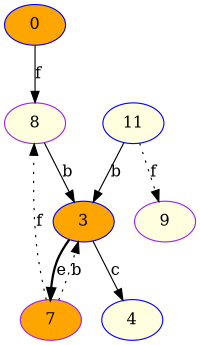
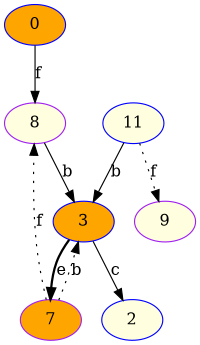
(132, 320) -> (132, 320)
